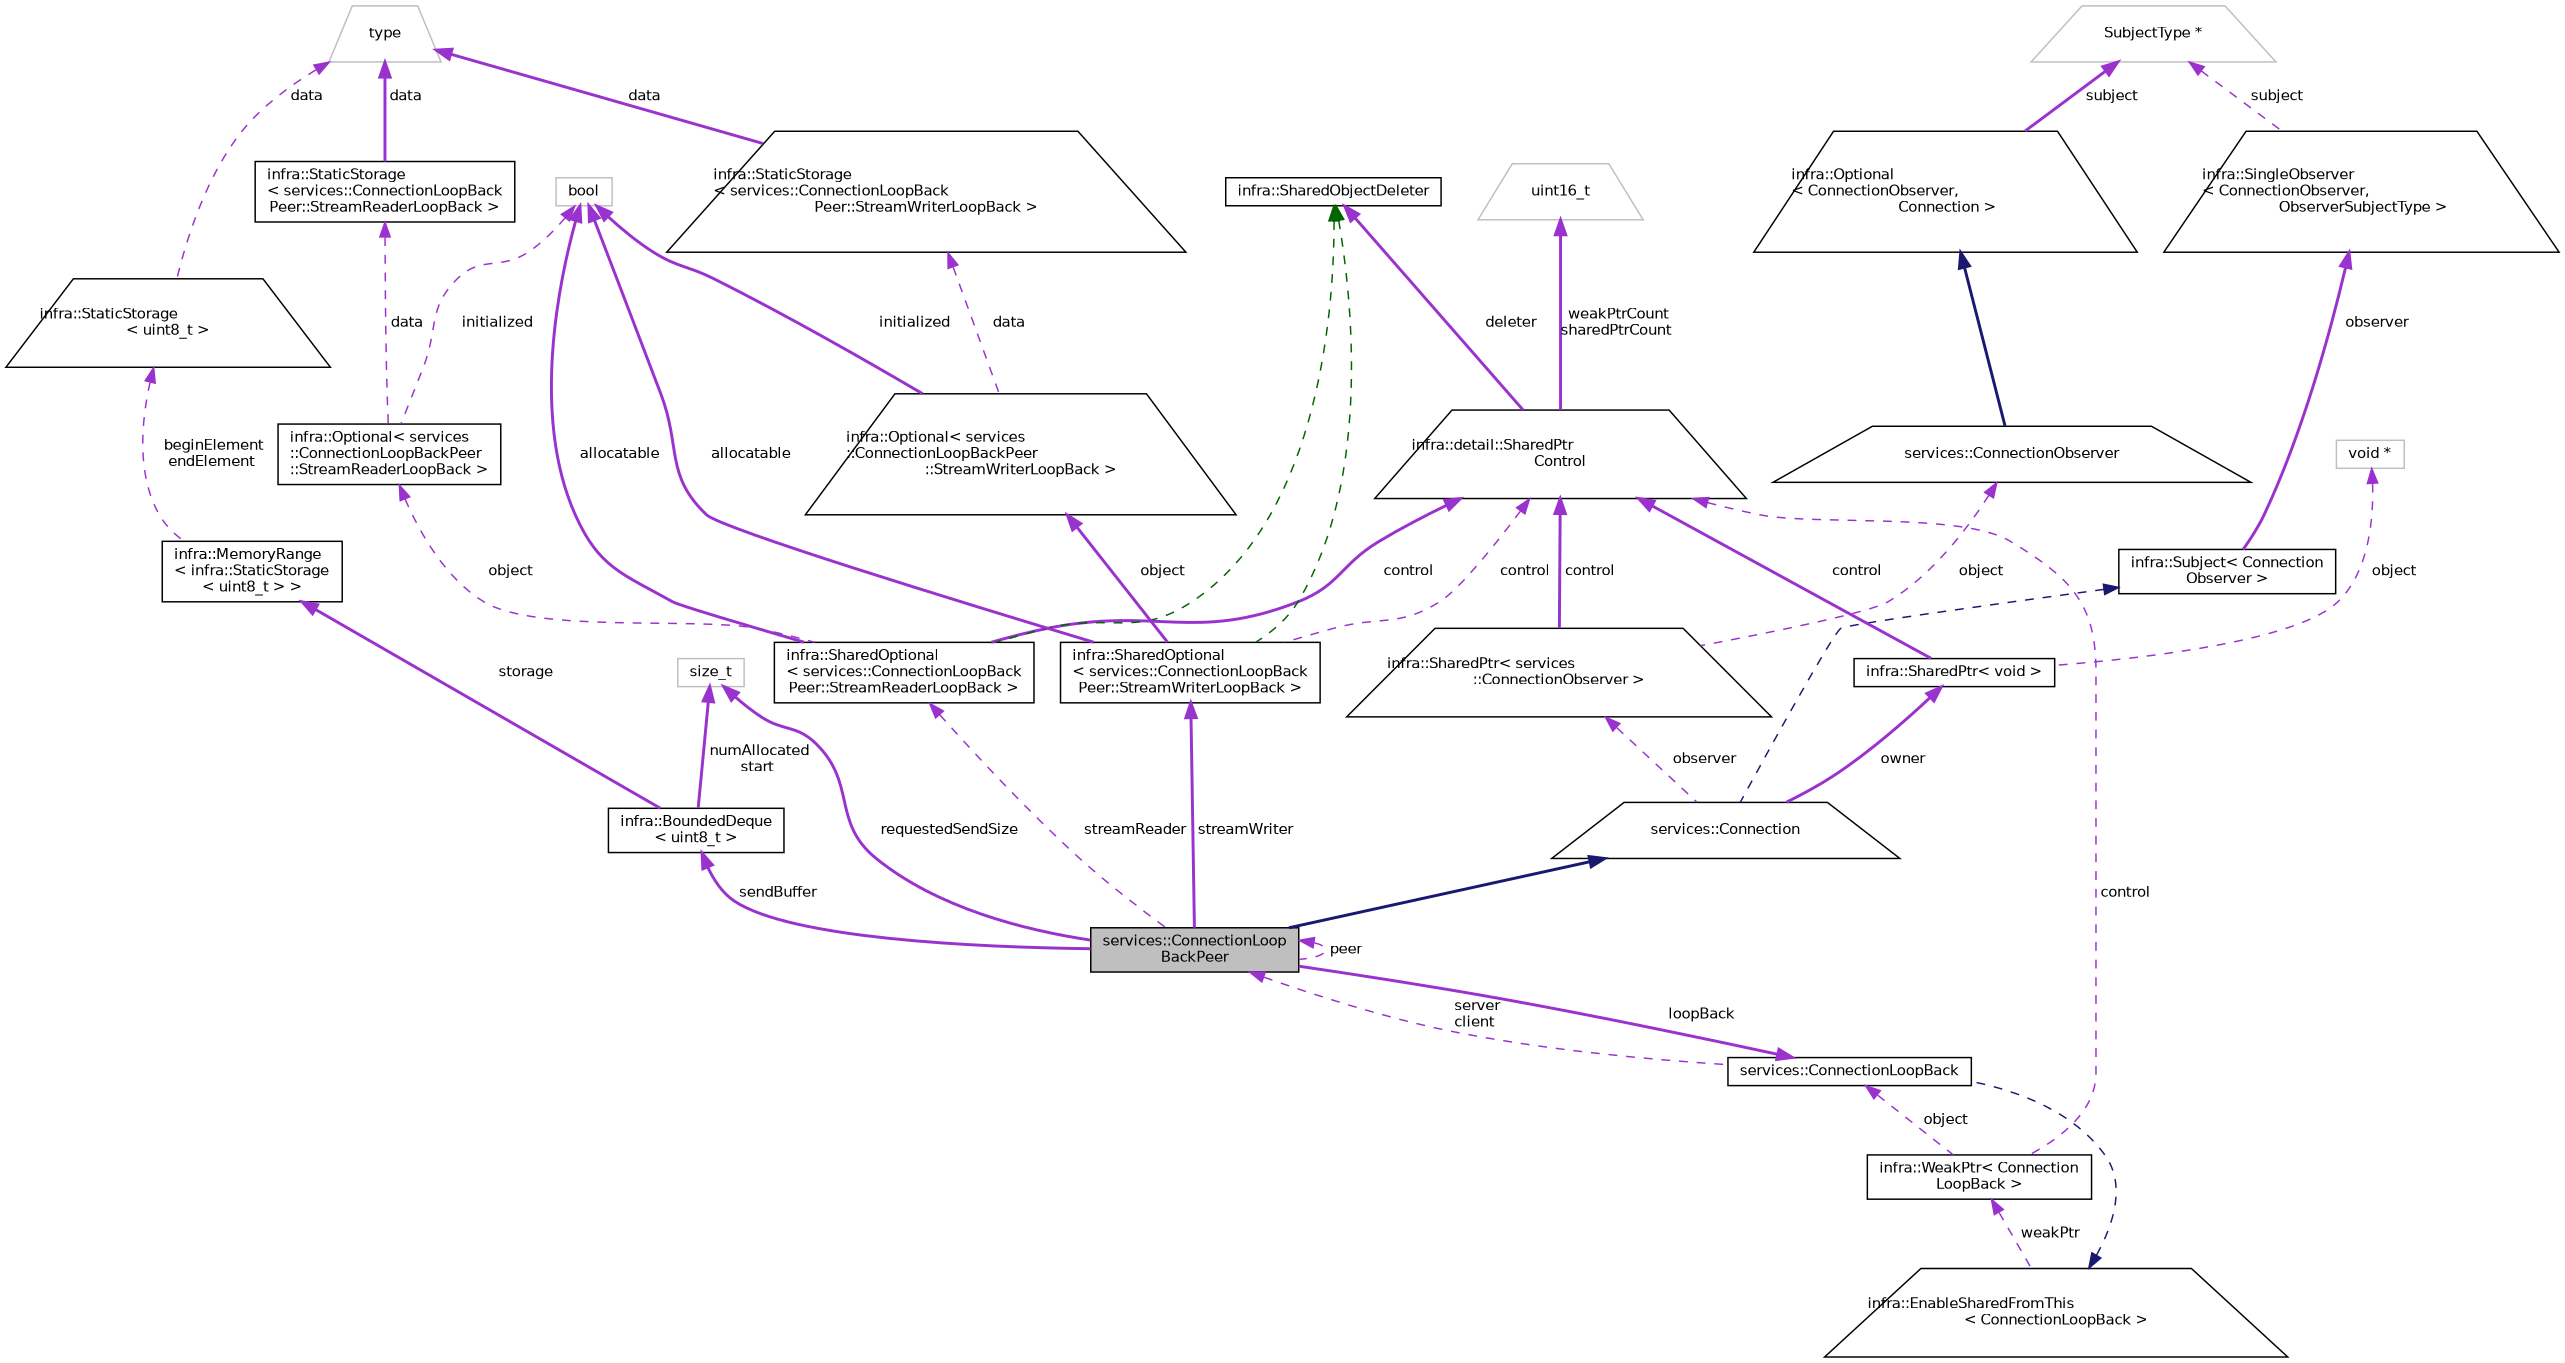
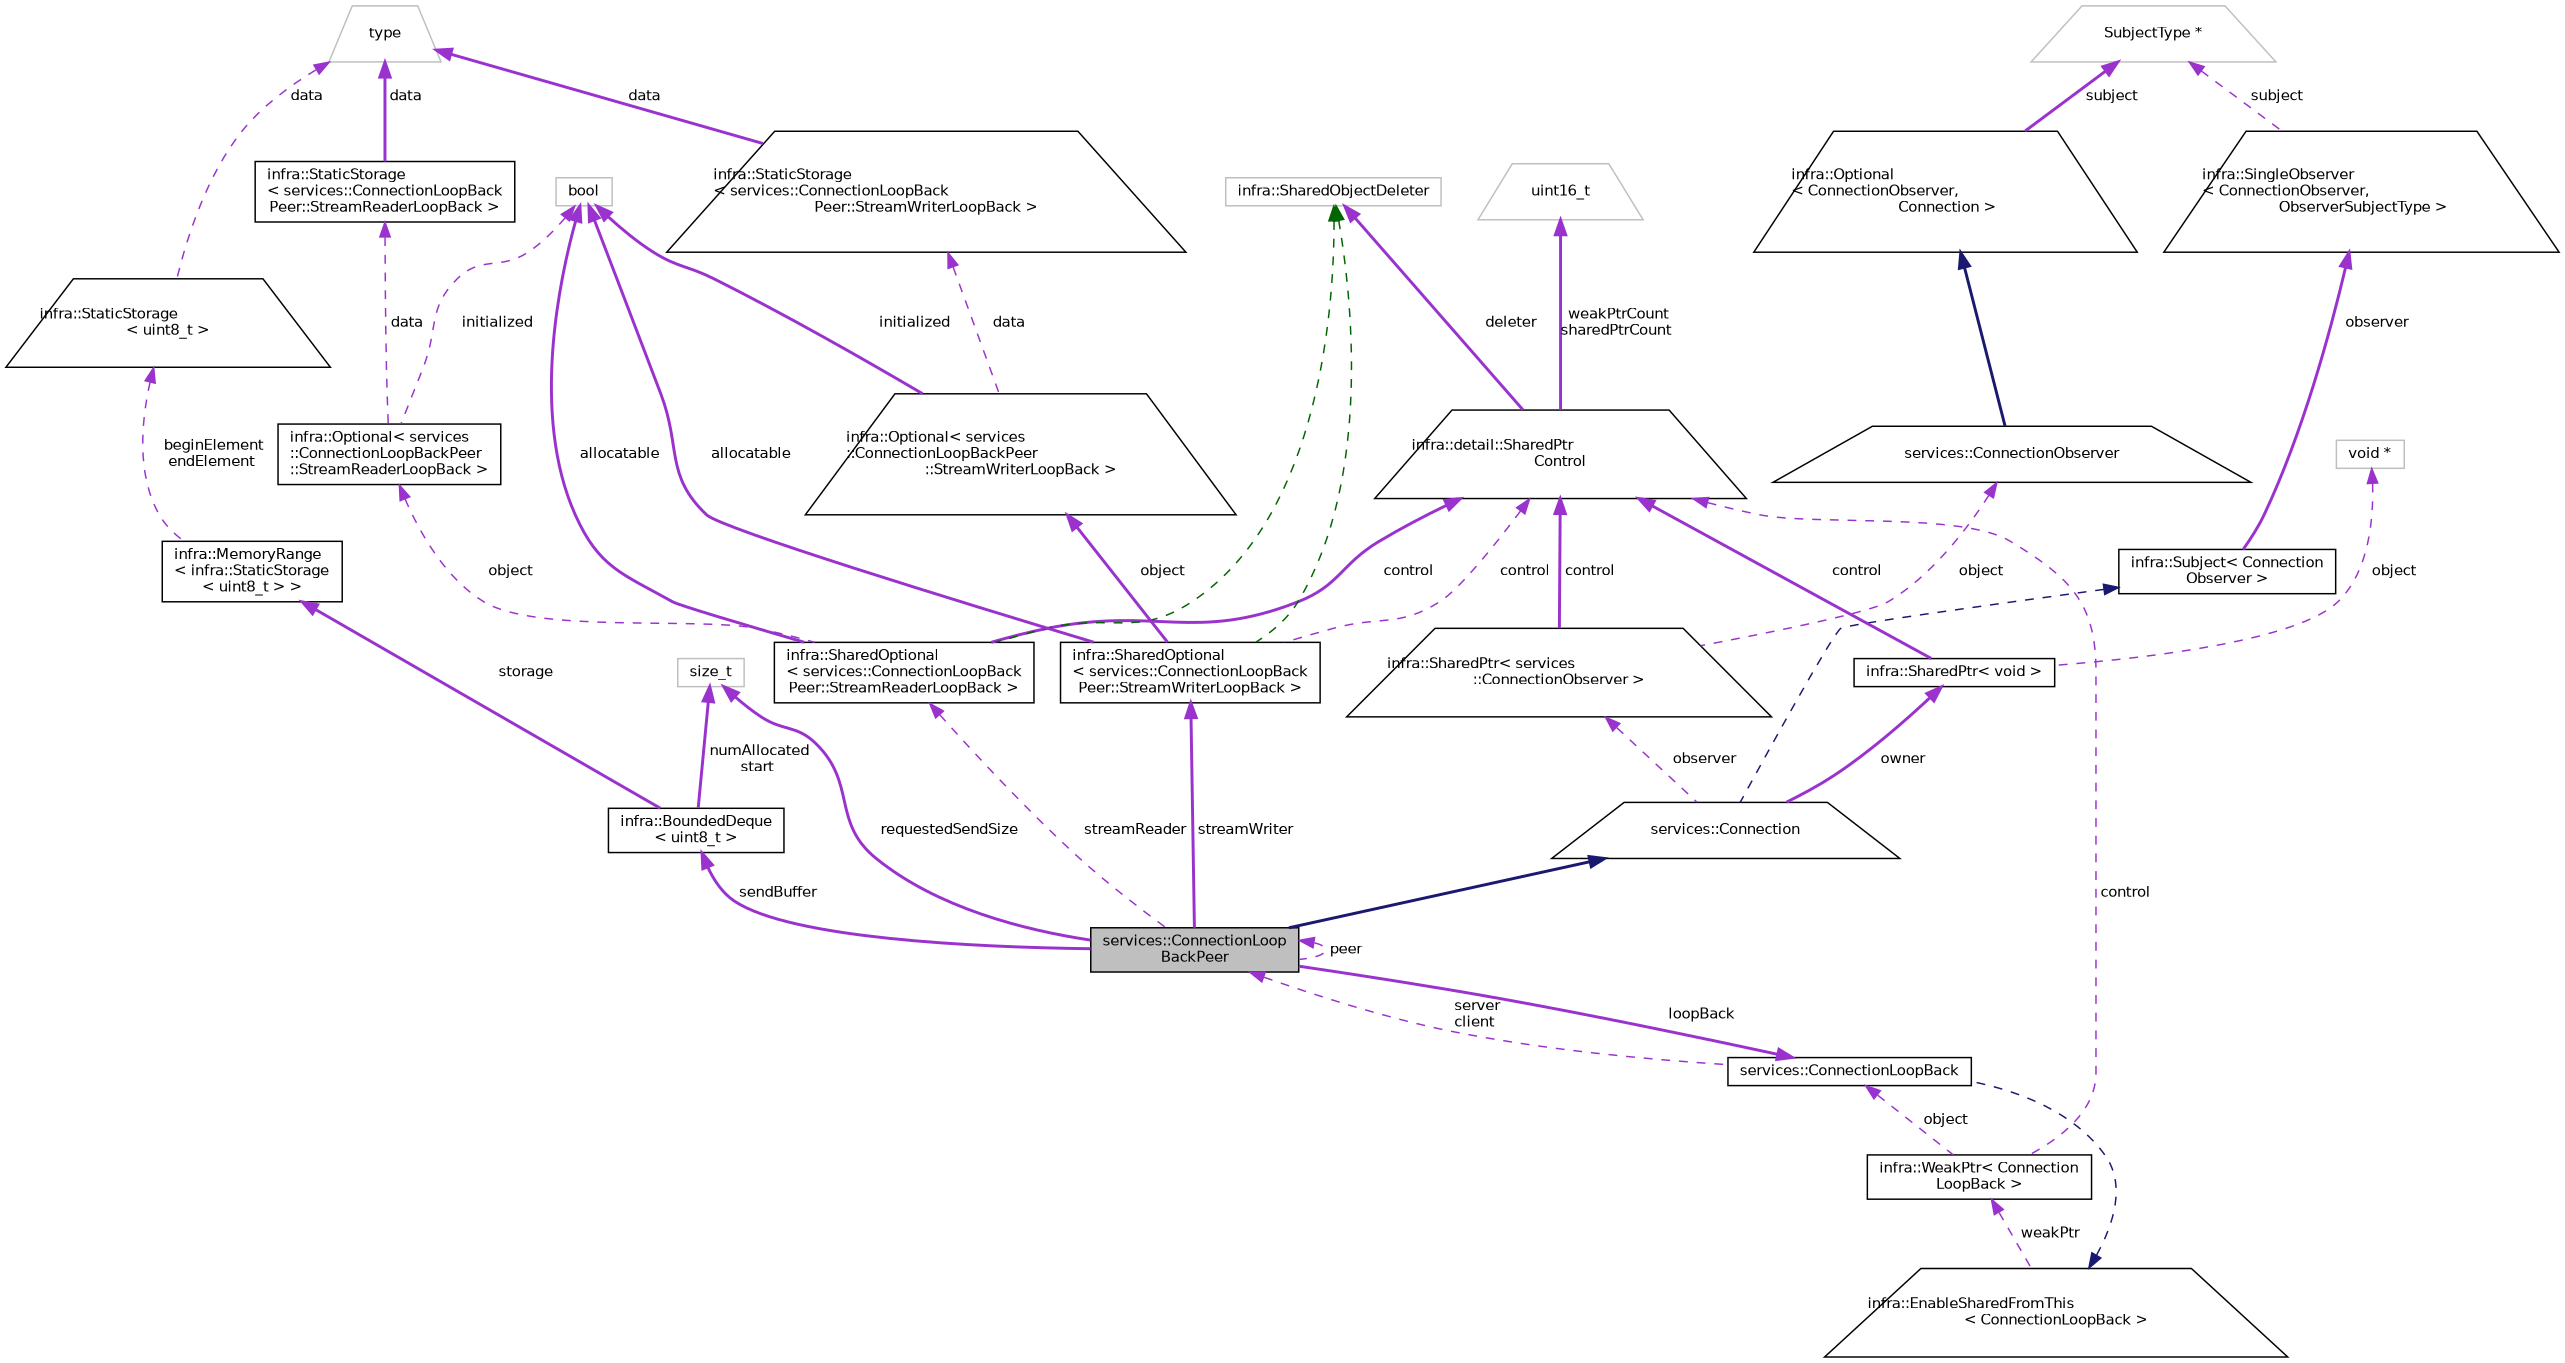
(1333, 192) -> (1333, 192)
